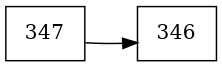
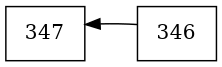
(104, 43) -> (119, 24)
